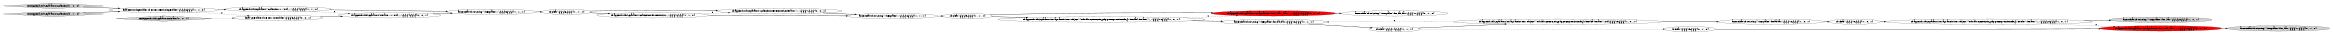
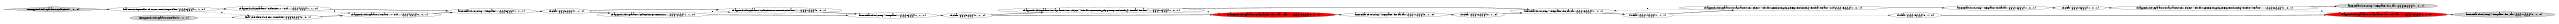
(53, 14) -> none
none -> (1479, 15)
(164, 19) -> (164, 18)
